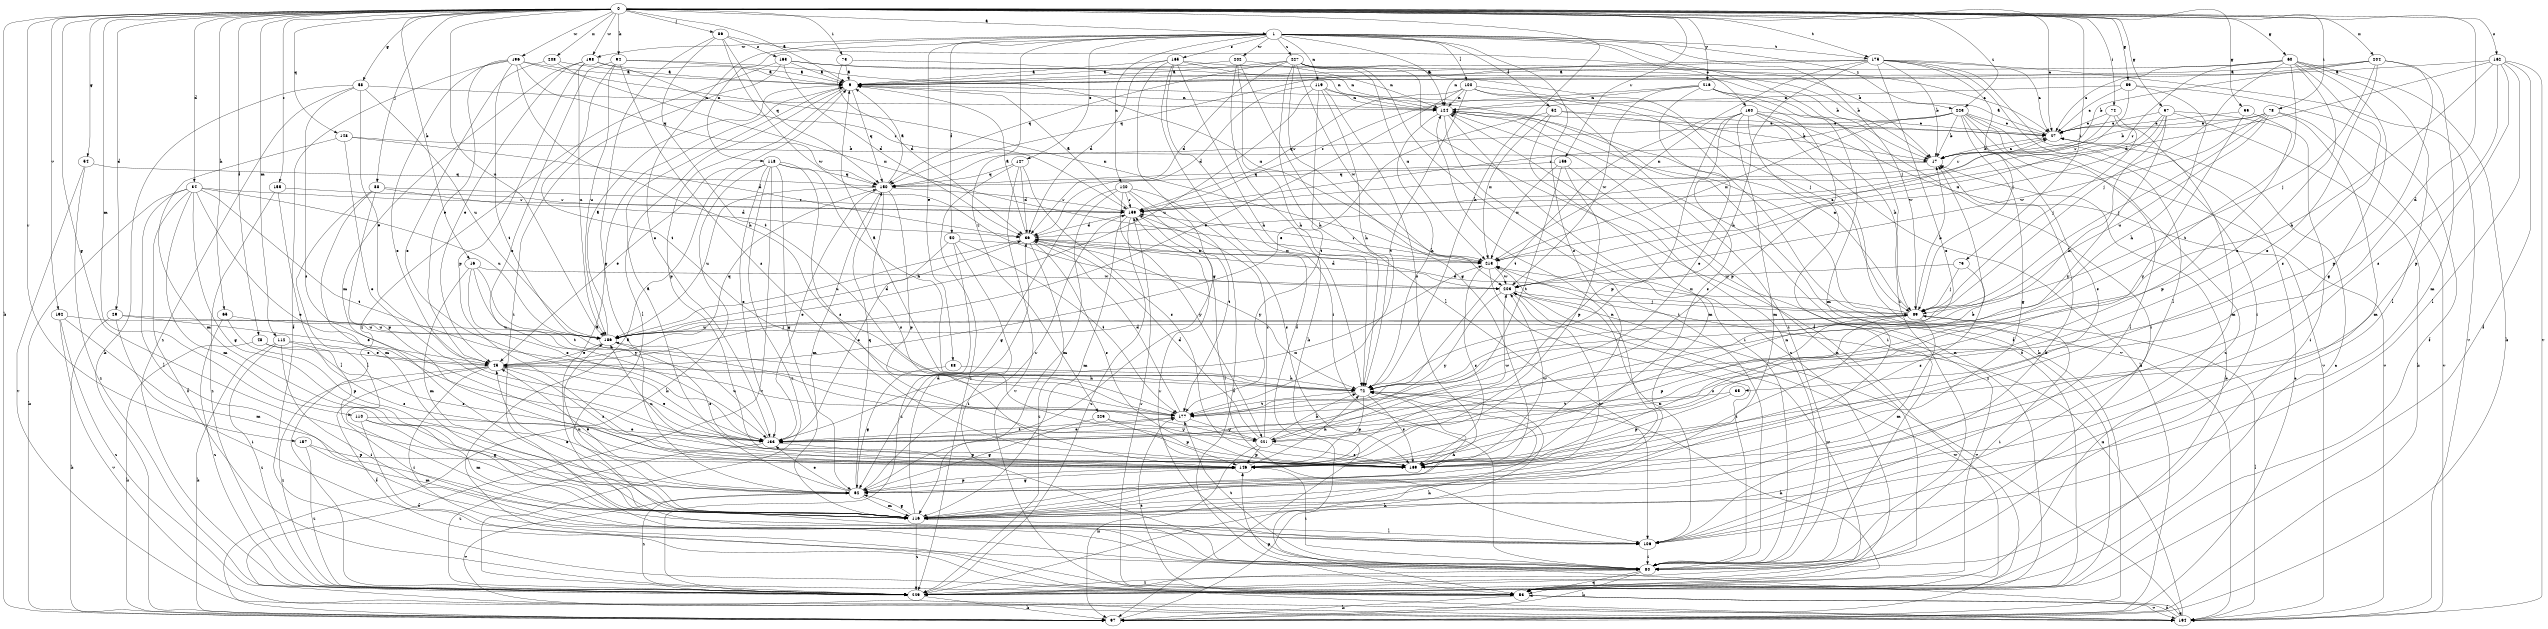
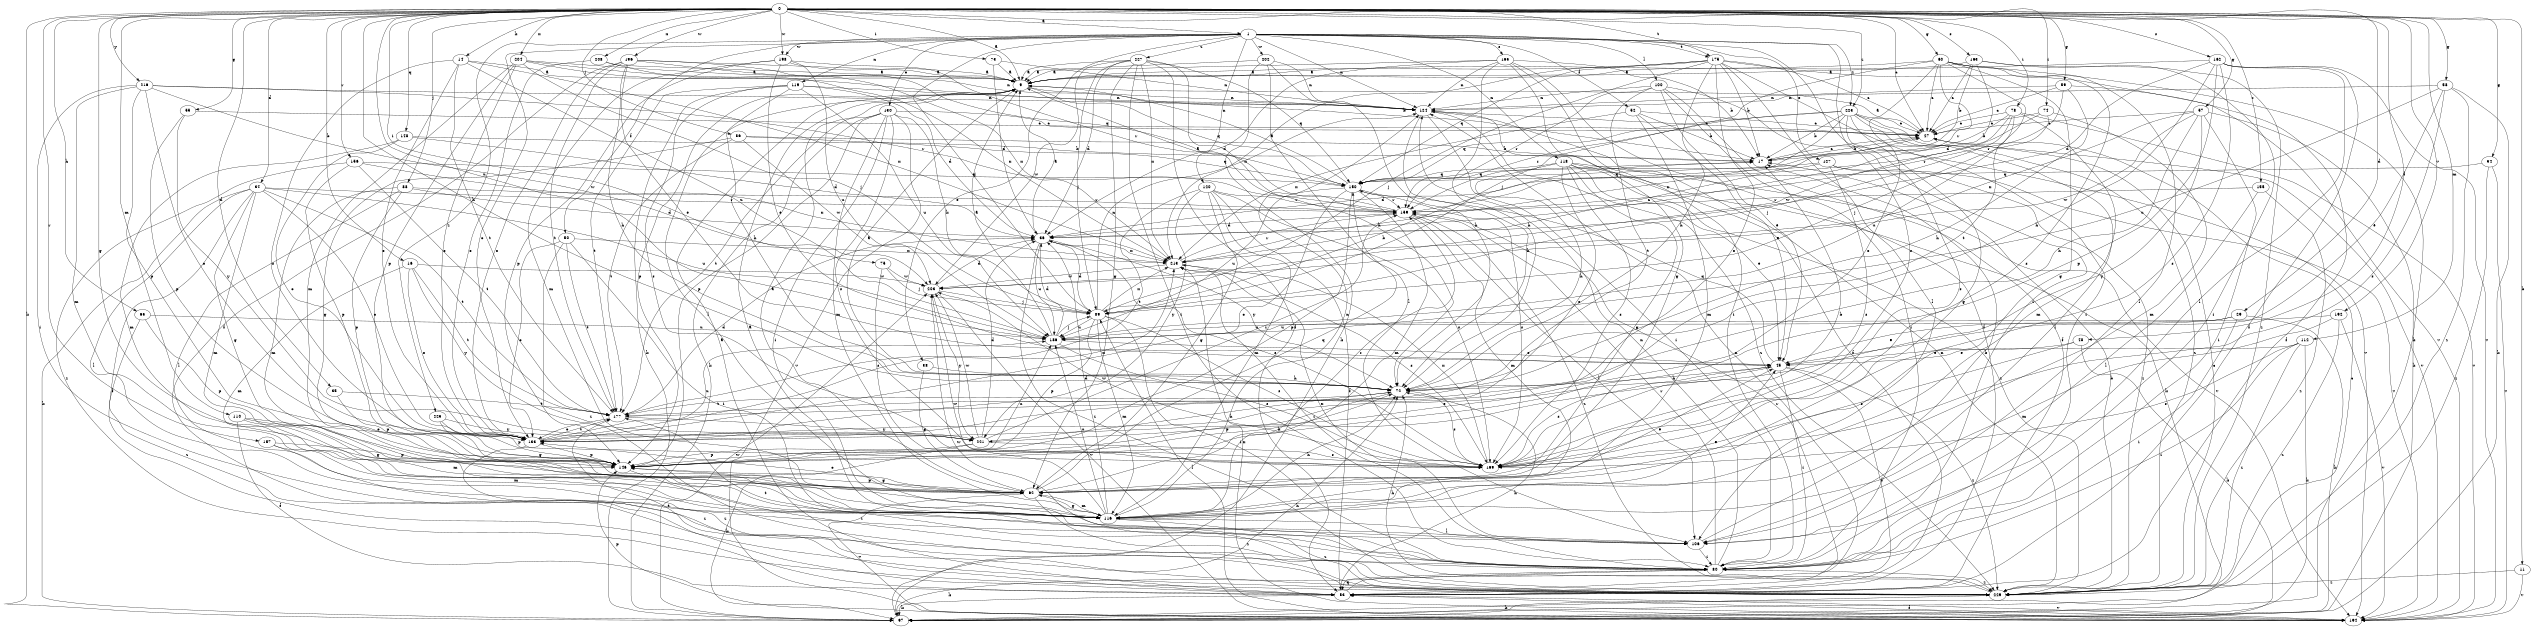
(751, 46) -> (1382, 10)
(619, 60) -> (461, 60)
none -> (1372, 315)
(1440, 473) -> (957, 421)
none -> (2522, 570)
